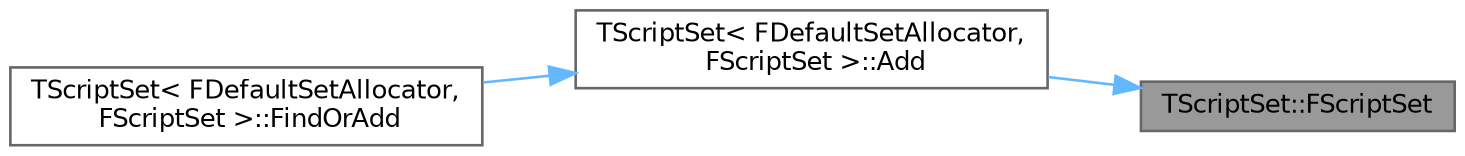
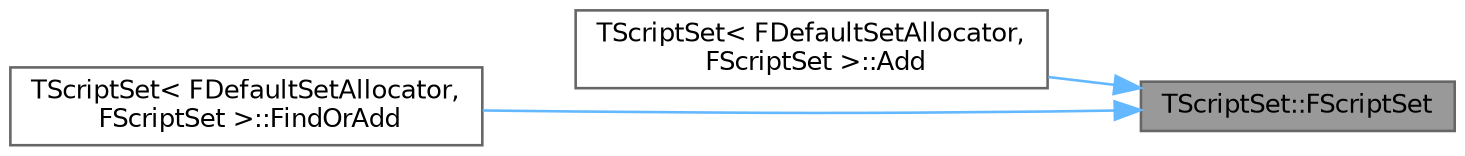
(516, 79) -> (799, 113)
